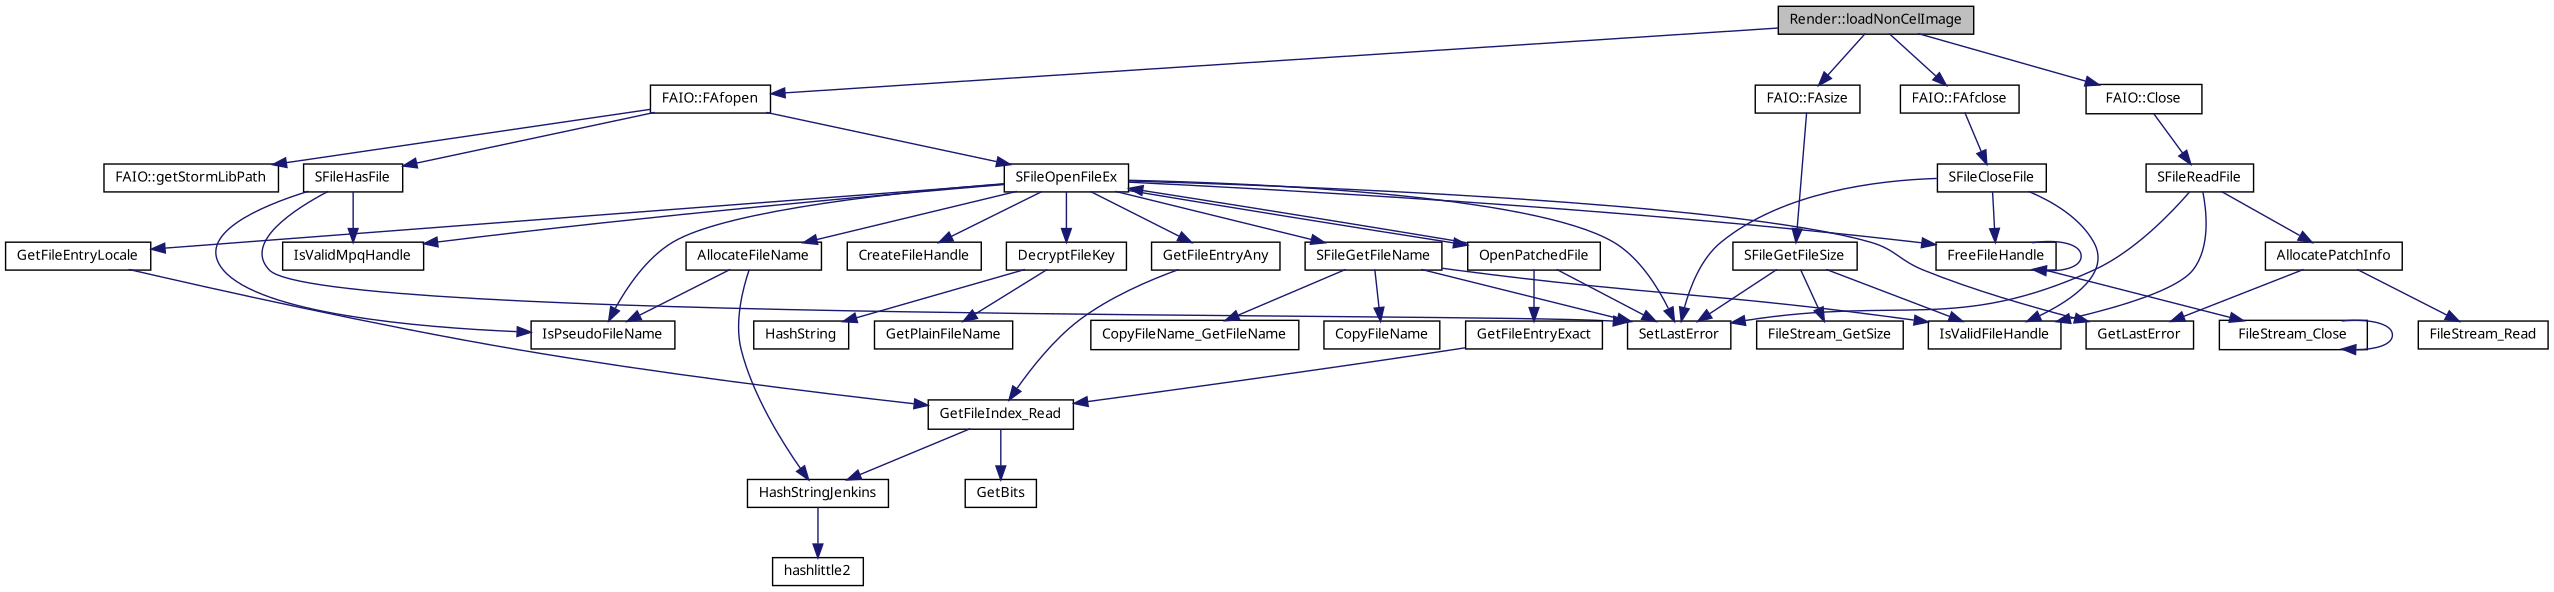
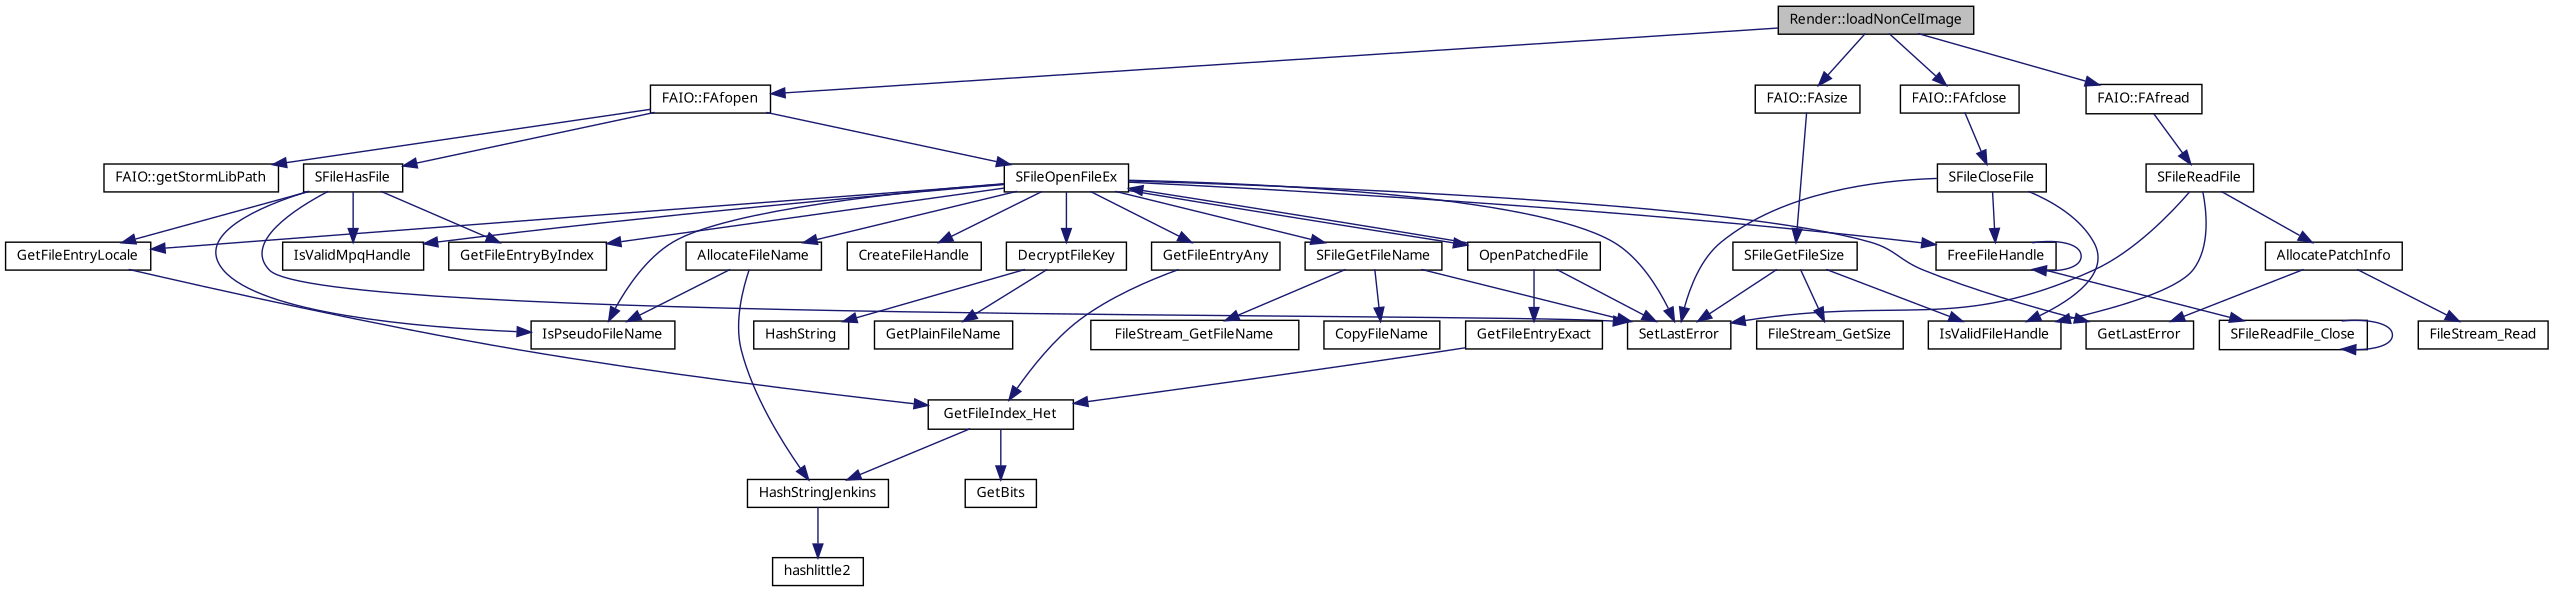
(2144, 99) -> (2144, 99)
none -> (223, 215)
none -> (528, 256)
(1678, 294) -> none
(1195, 335) -> (1195, 335)
(2293, 335) -> (2293, 335)
(1001, 415) -> (1001, 415)
